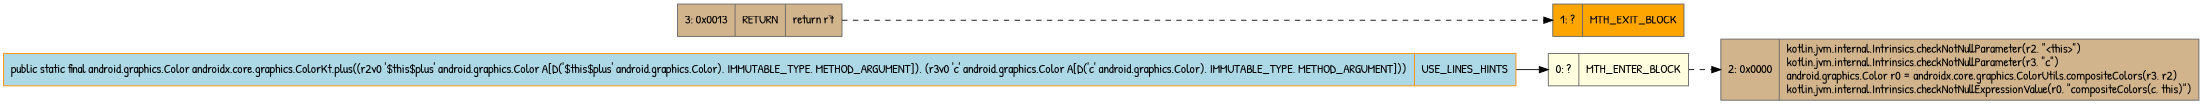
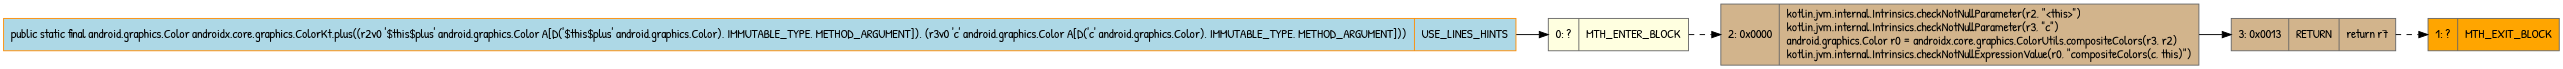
none -> (2211, 35)
